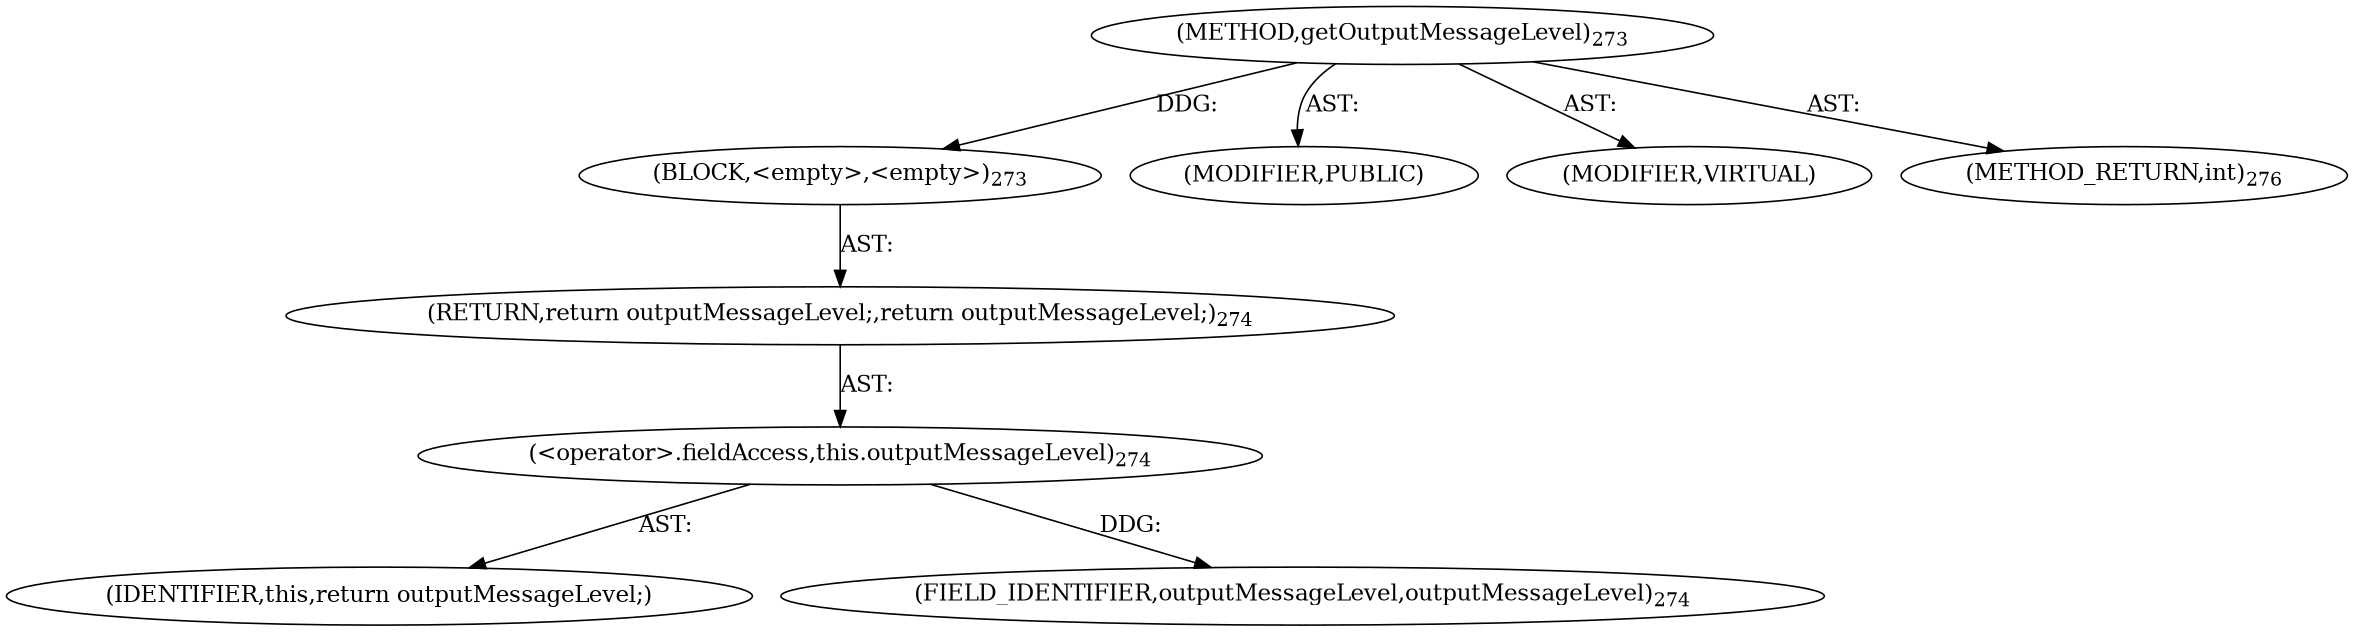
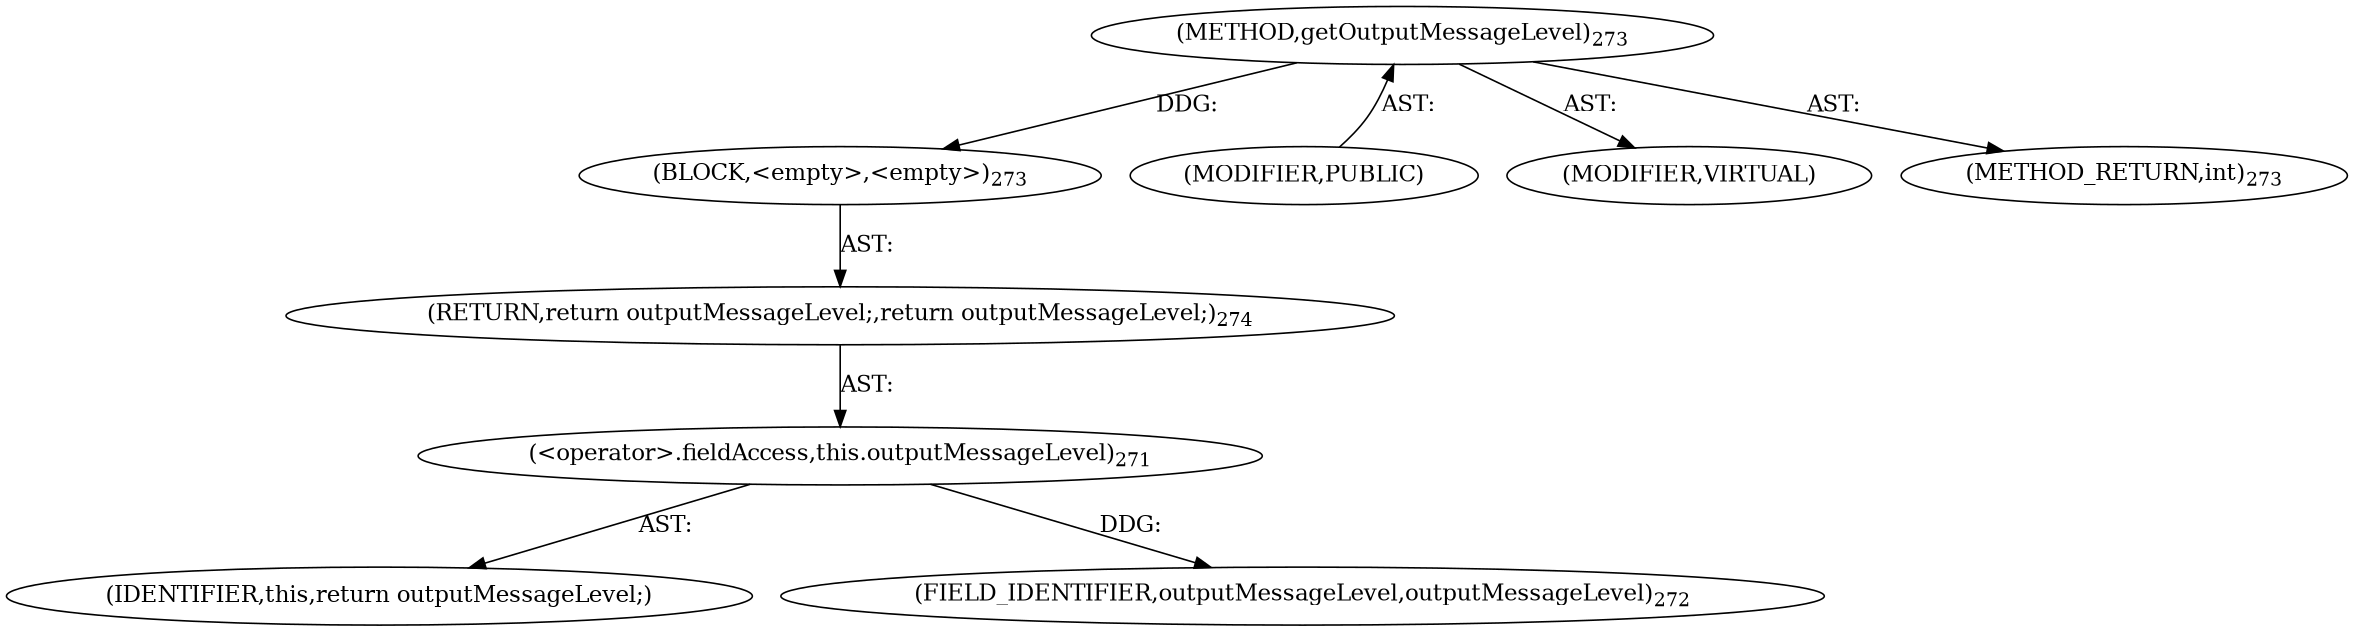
(1307, 92) -> (1368, 116)
(2264, 173) -> (2264, 173)
(1133, 454) -> (1133, 454)
(1672, 594) -> (1672, 594)
